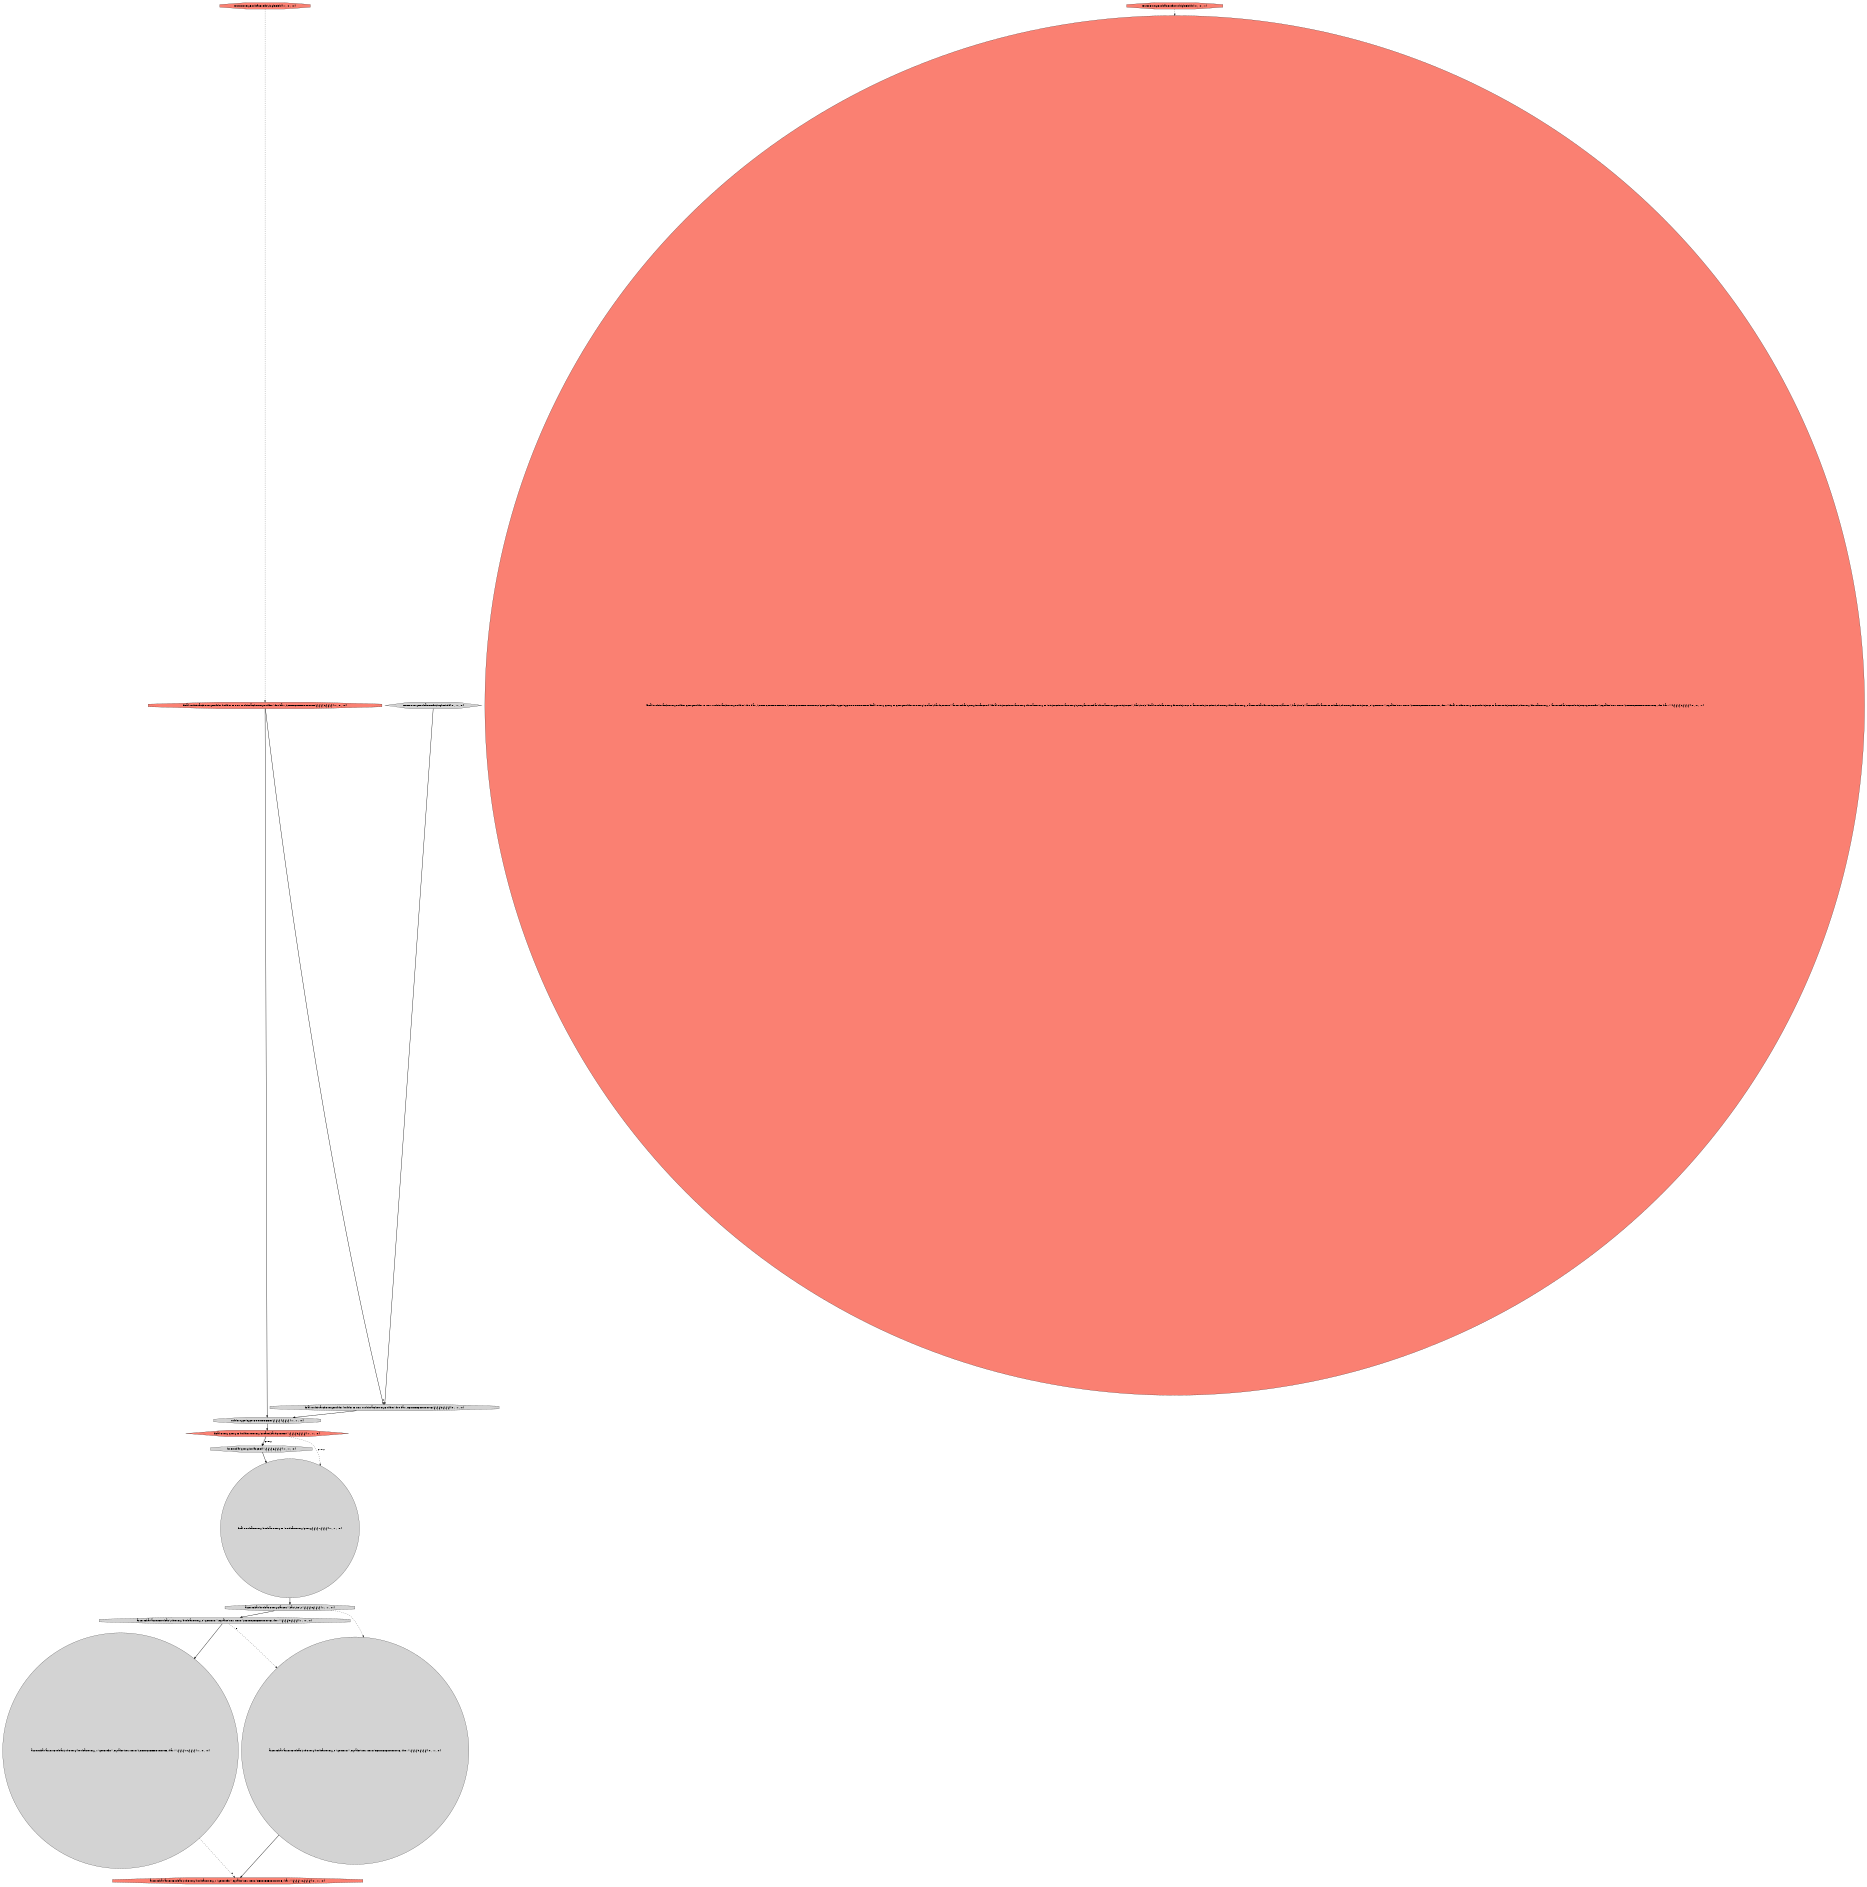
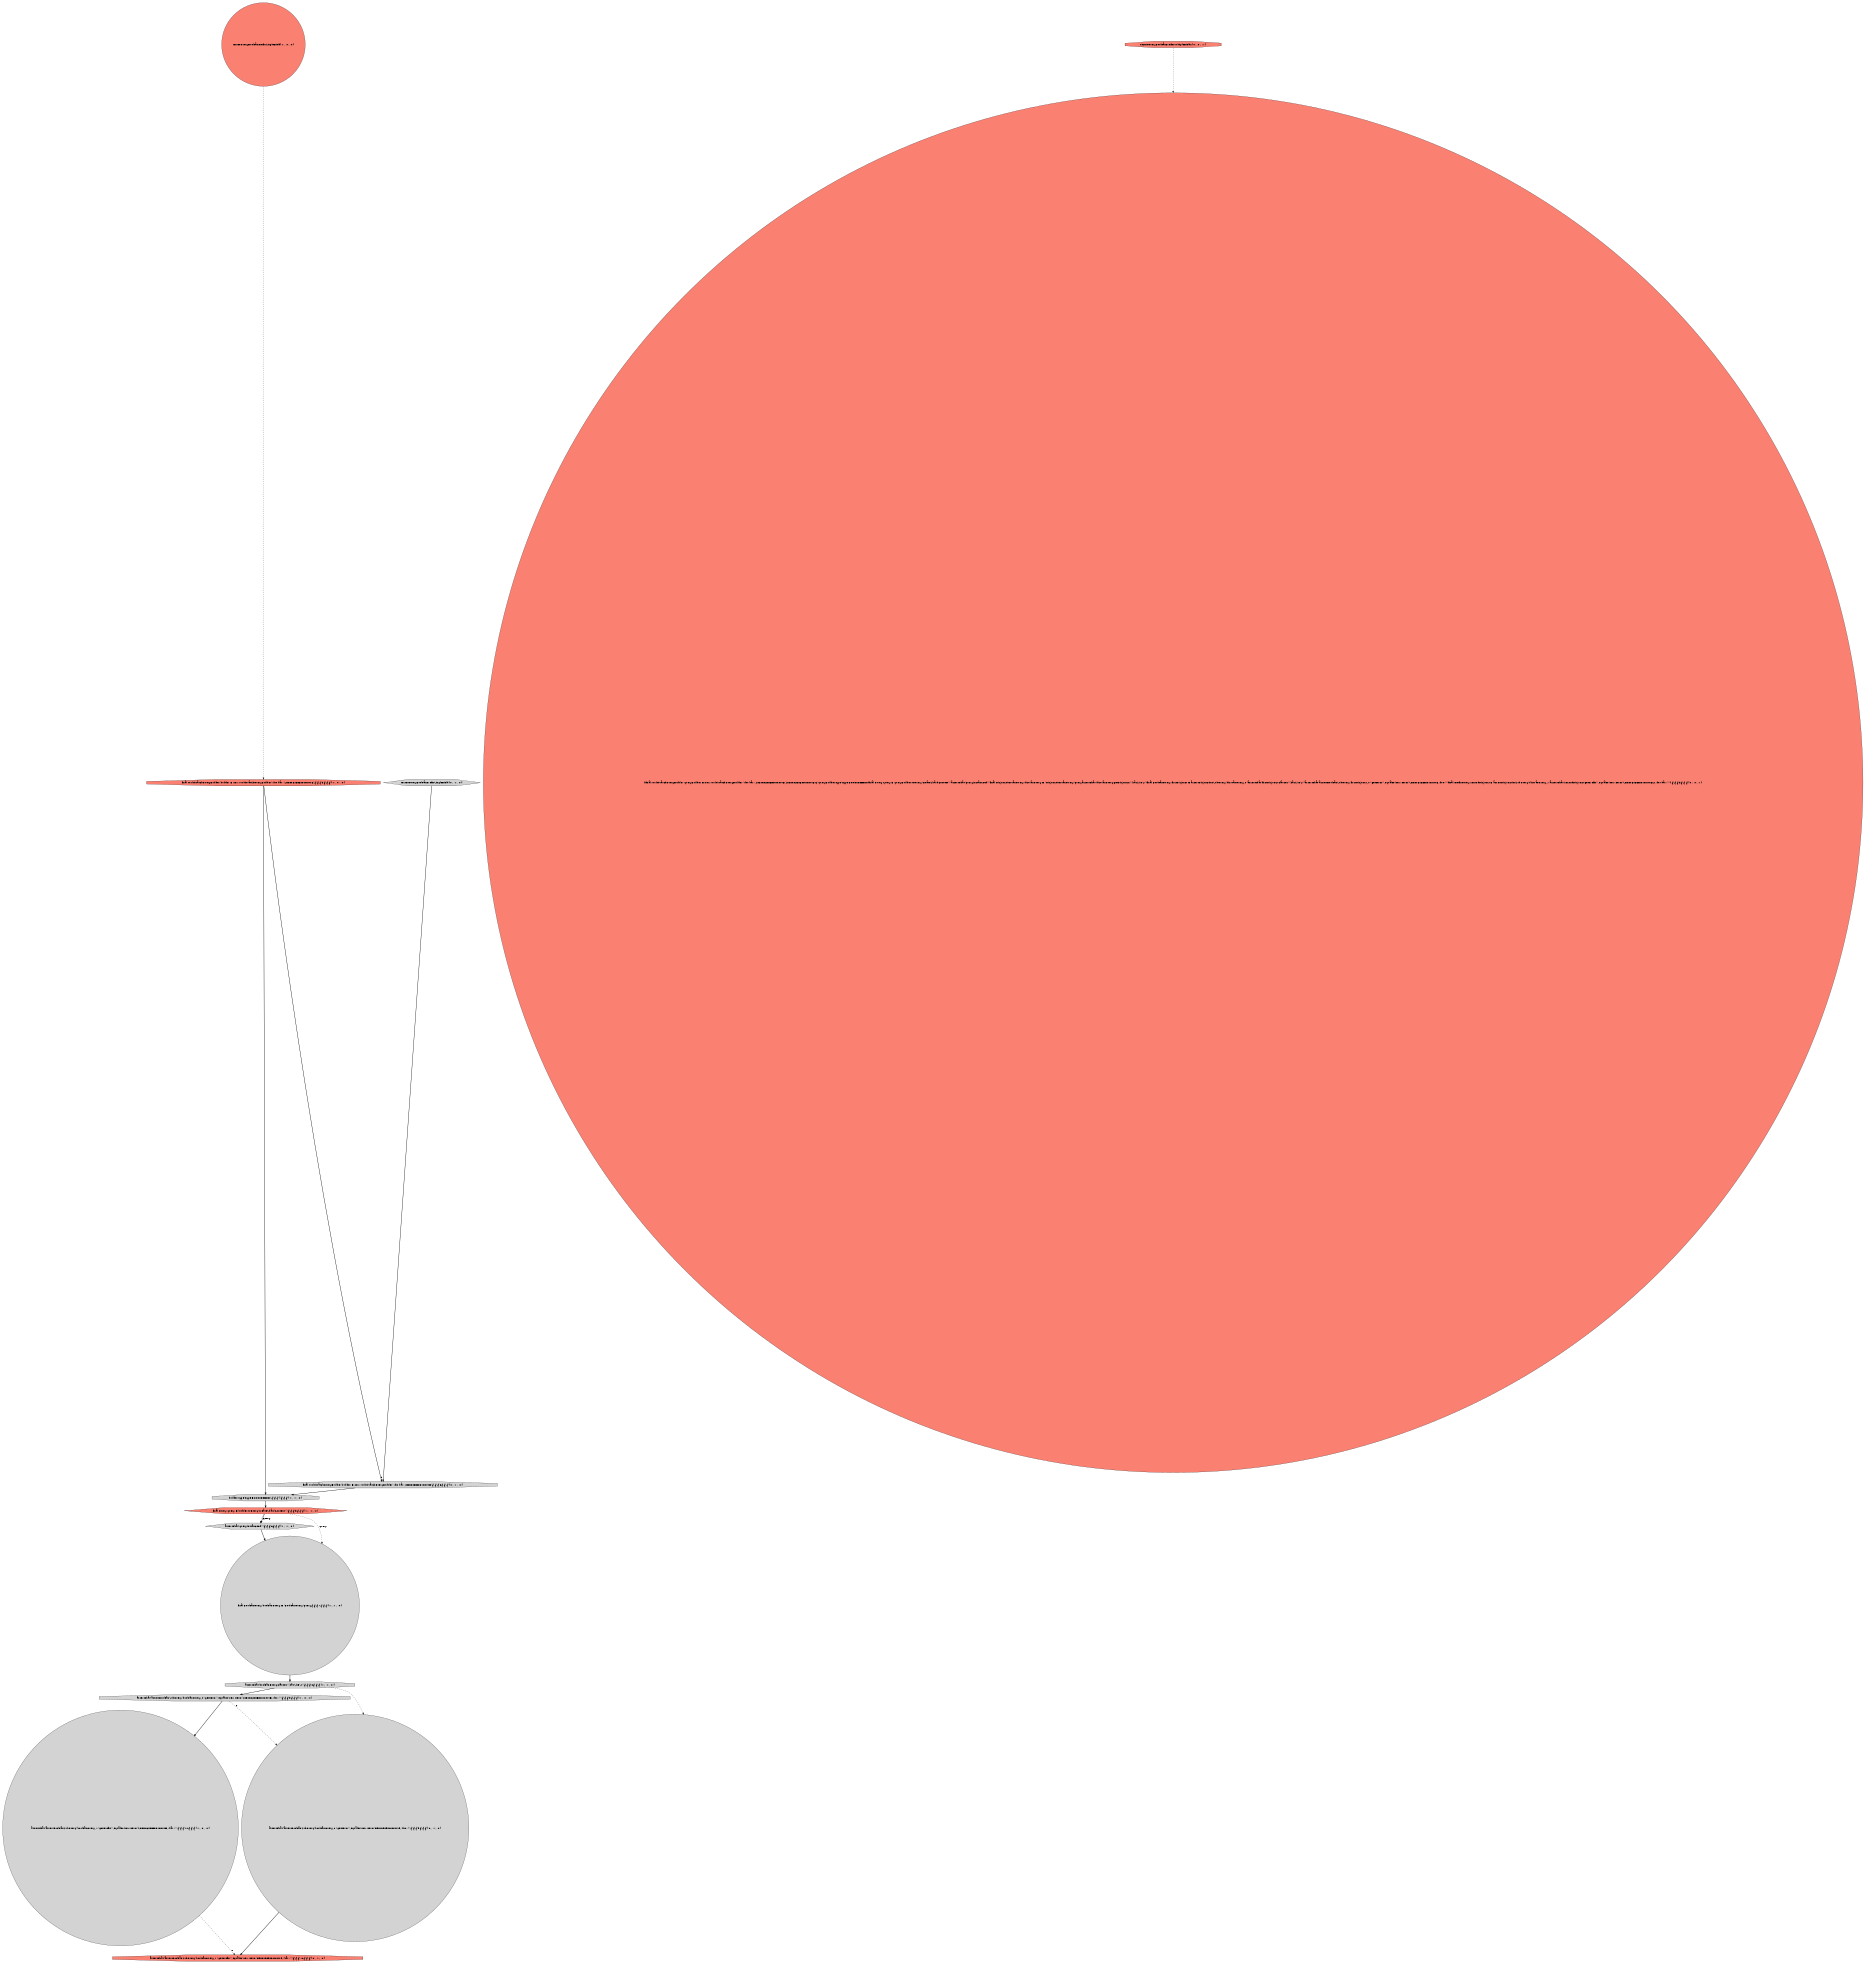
(265, 6) -> (263, 44)
(261, 1449) -> (260, 1526)
